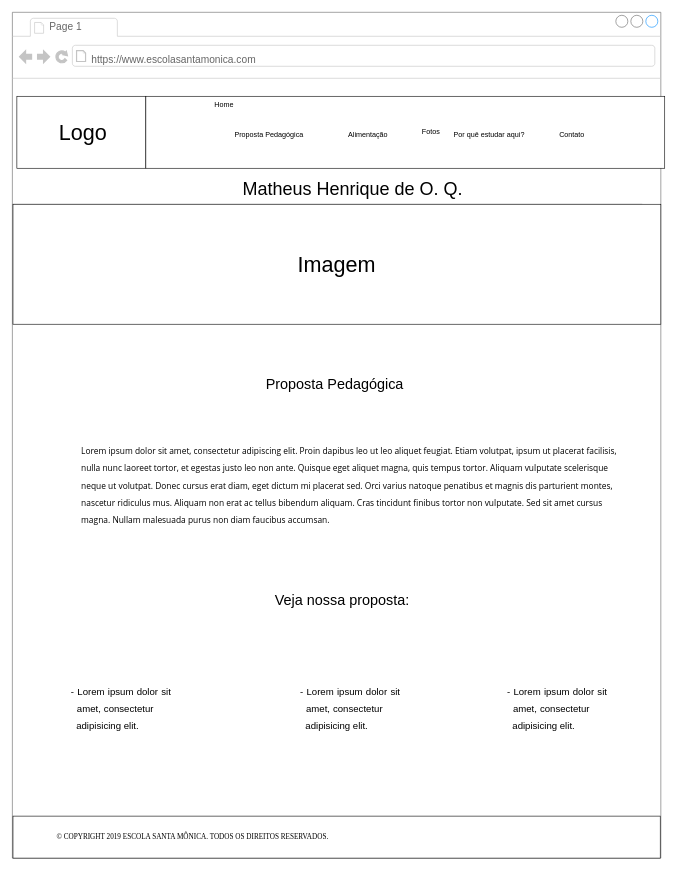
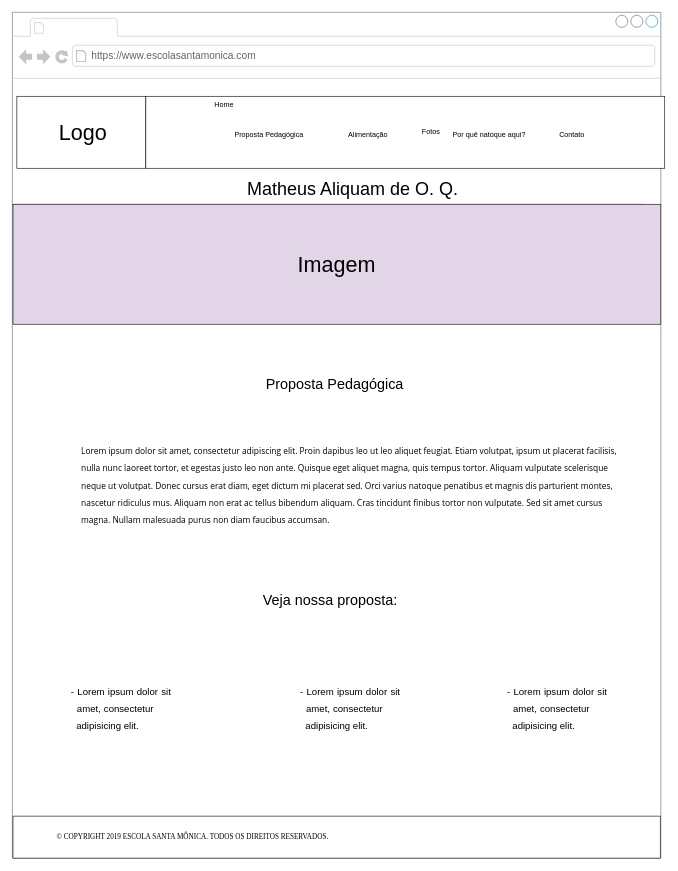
(81, 27) -> none
(201, 60) -> (165, 56)
(489, 135) -> (489, 135)
(353, 183) -> (353, 183)
(337, 264) -> (337, 264)
(342, 600) -> (330, 600)
